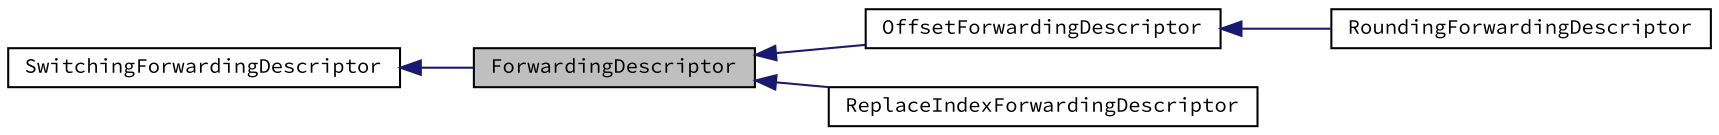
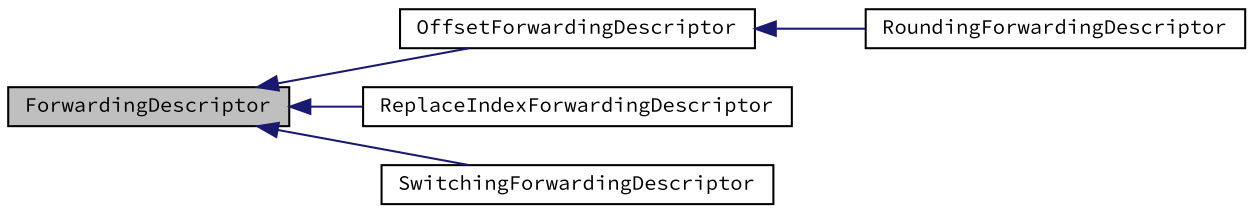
(447, 68) -> (373, 147)
